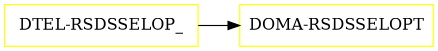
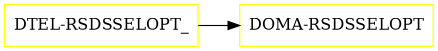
(101, 25) -> (101, 25)
